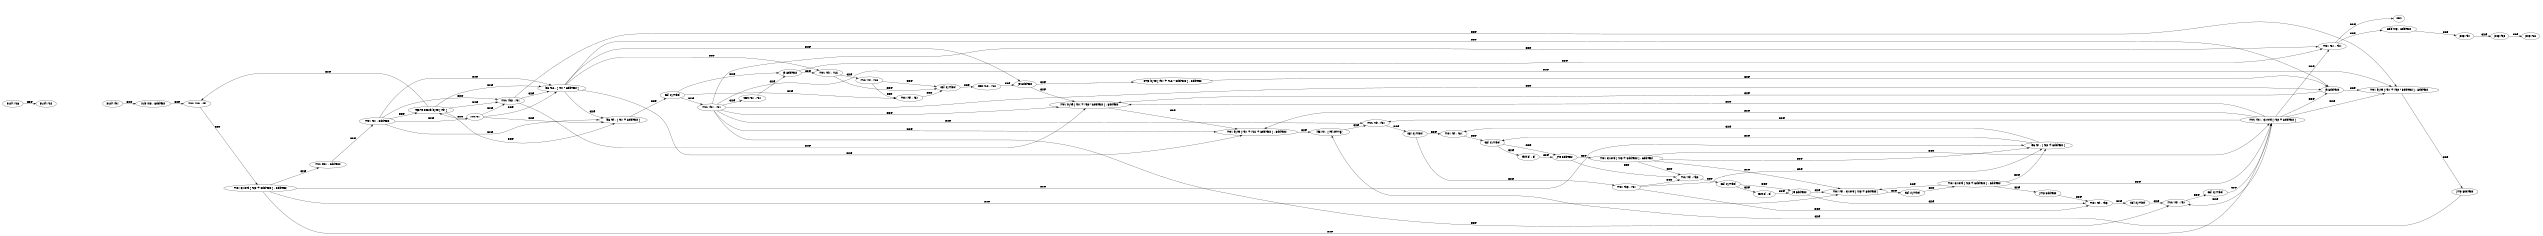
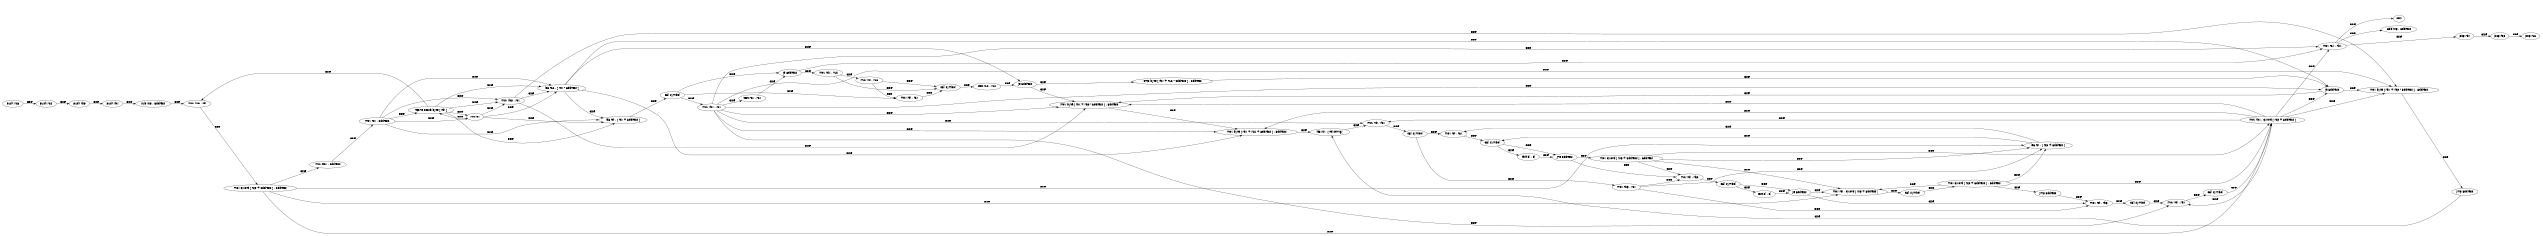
(2434, 33) -> (2400, 41)
(688, 57) -> none
none -> (79, 104)
none -> (457, 114)
